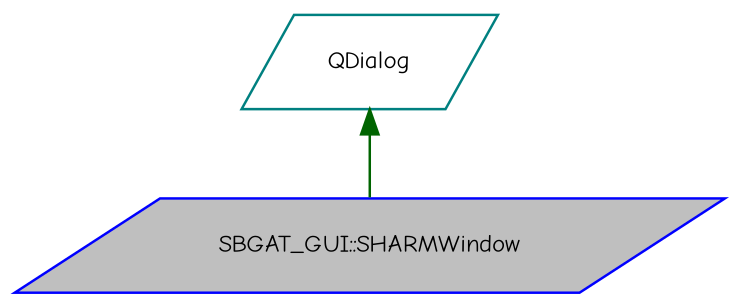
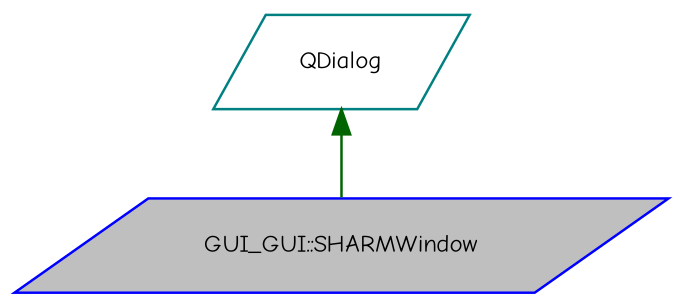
(370, 246) -> (341, 246)
